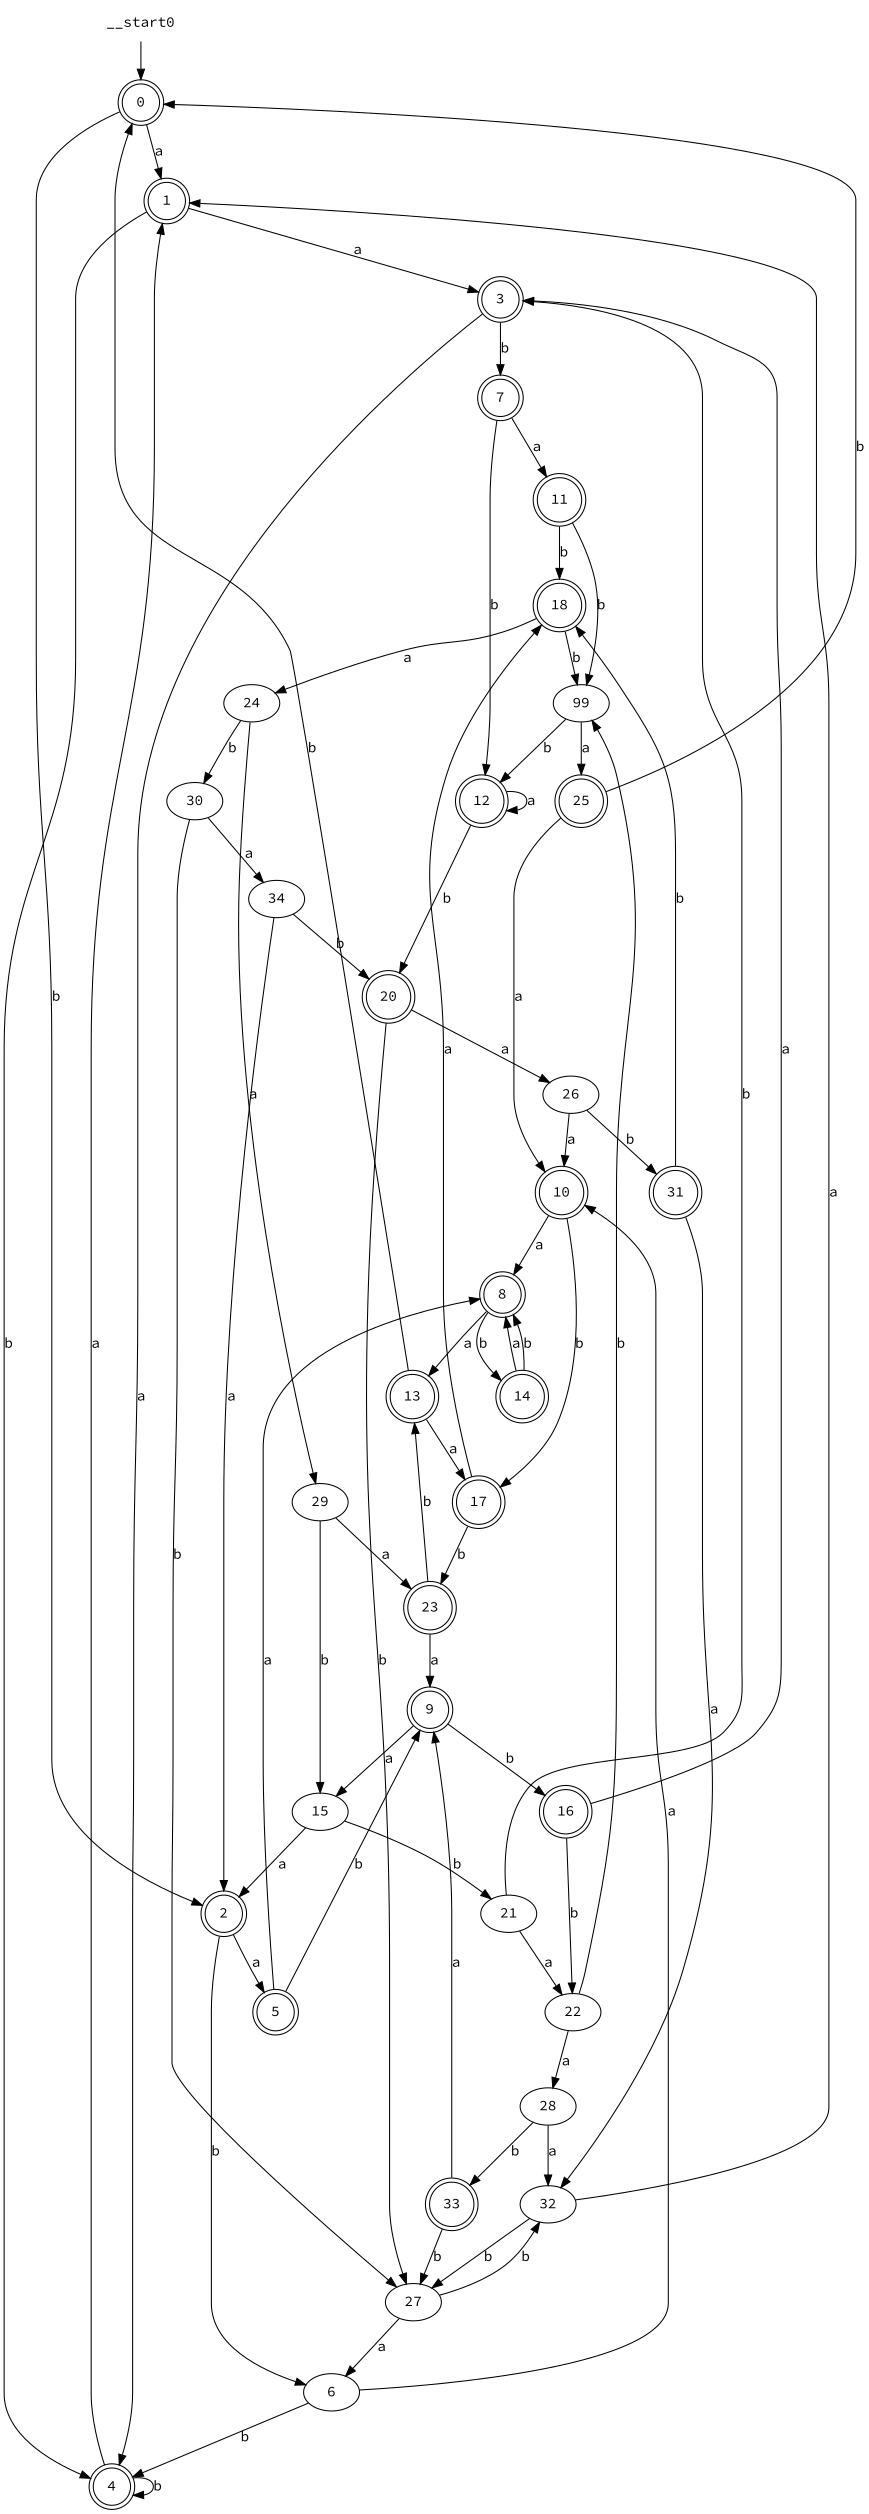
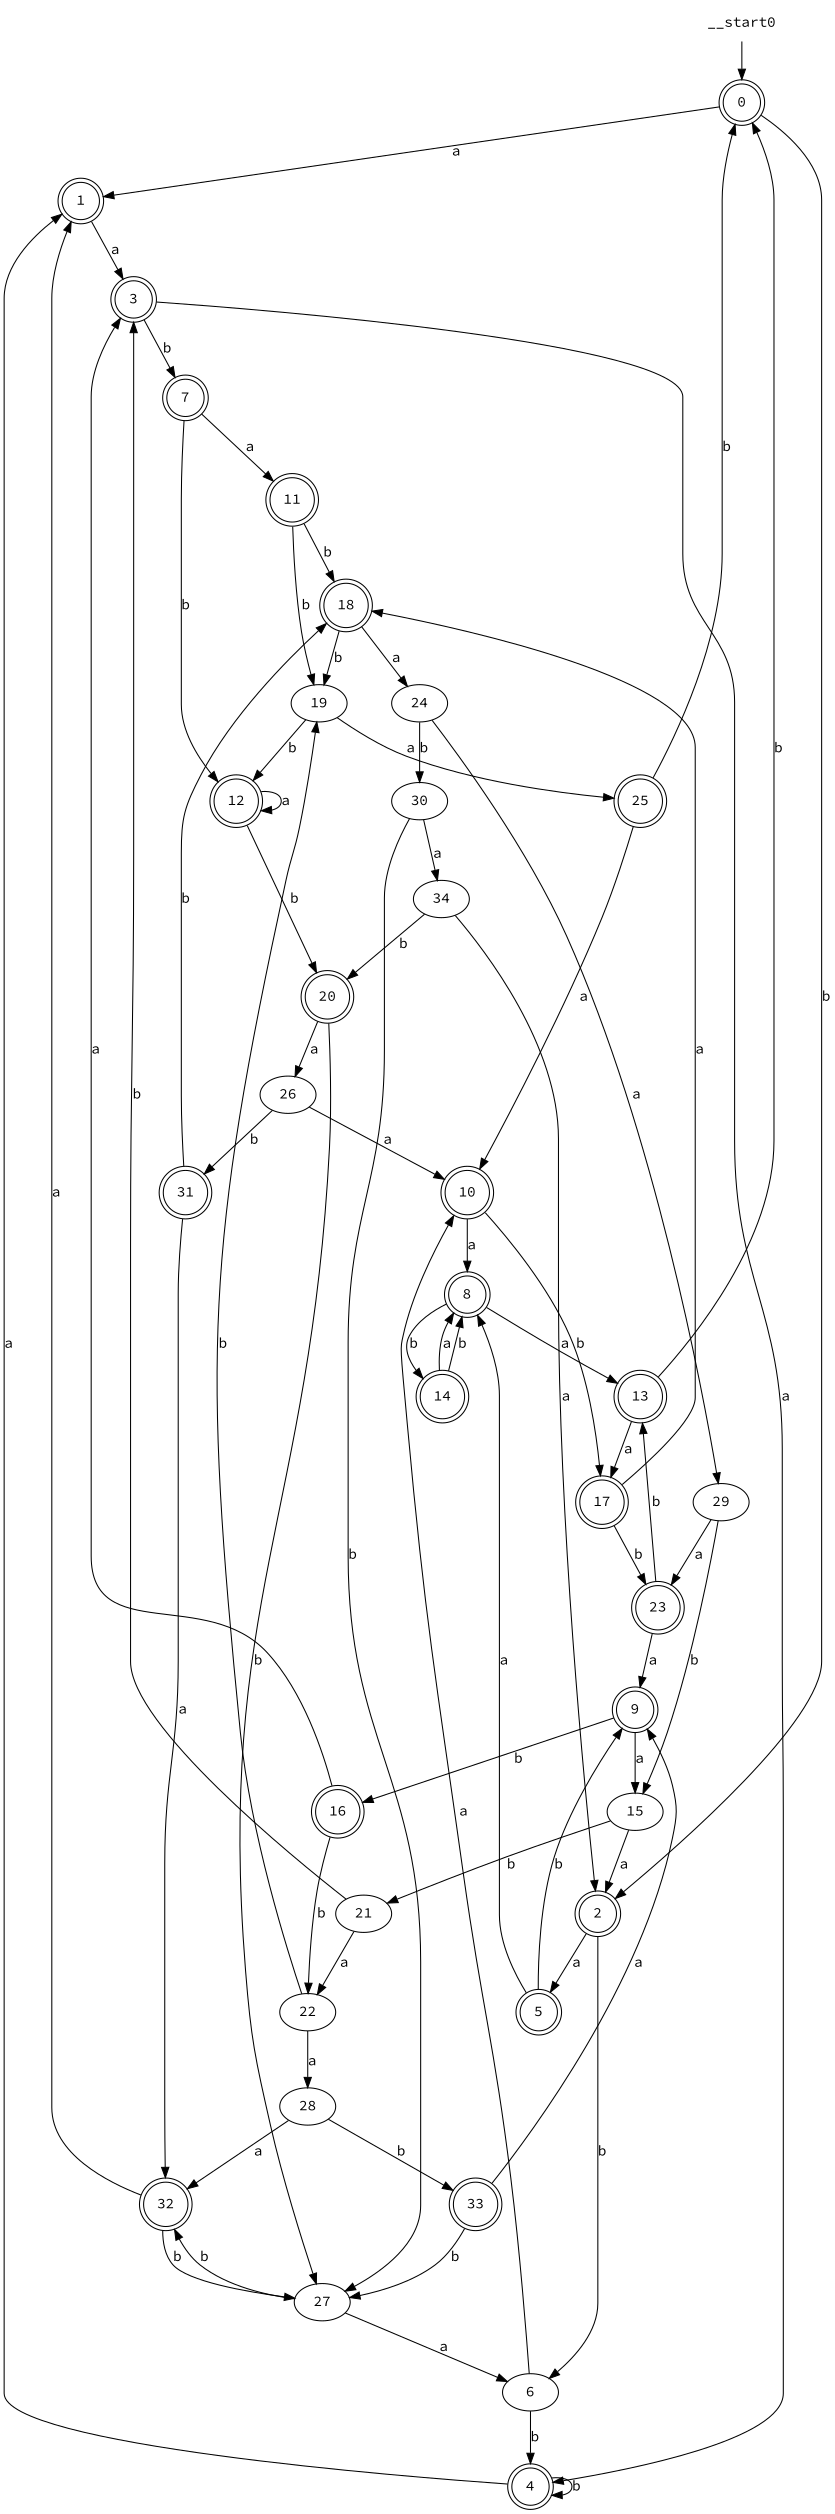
(581, 703) -> (319, 703)
(4, 1342) -> none
(548, 2204) -> (166, 2204)
